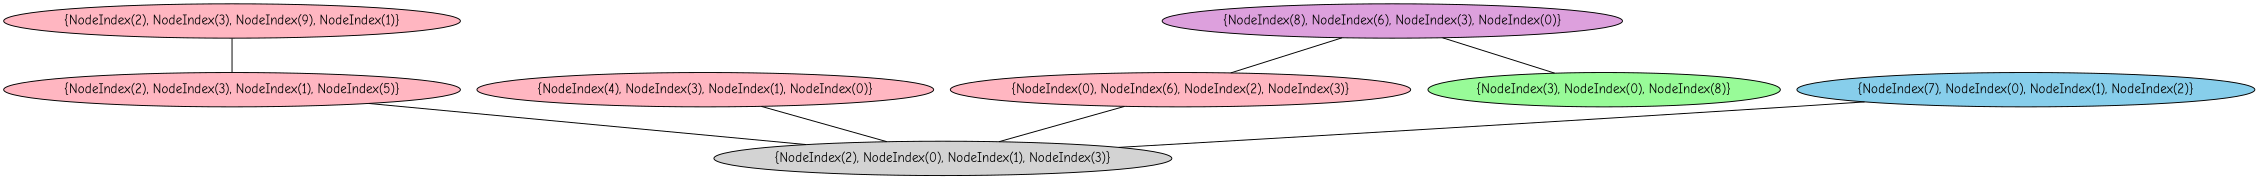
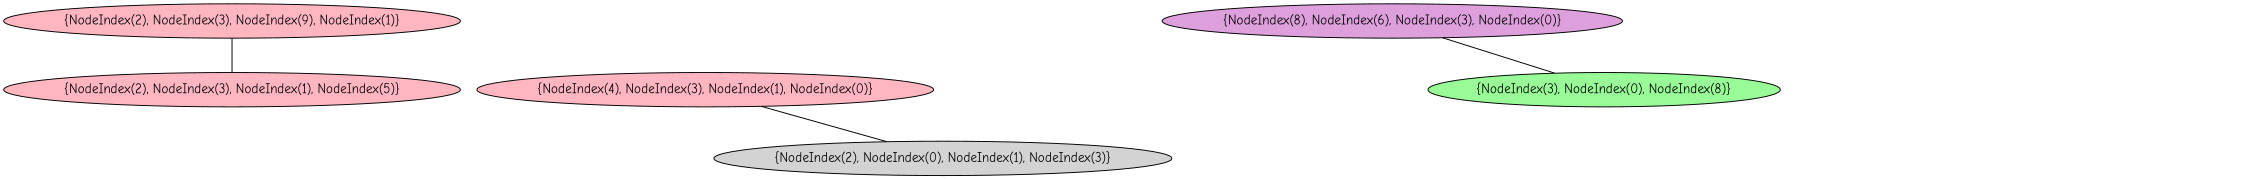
(1180, 90) -> none
(2026, 90) -> none
(587, 124) -> none
